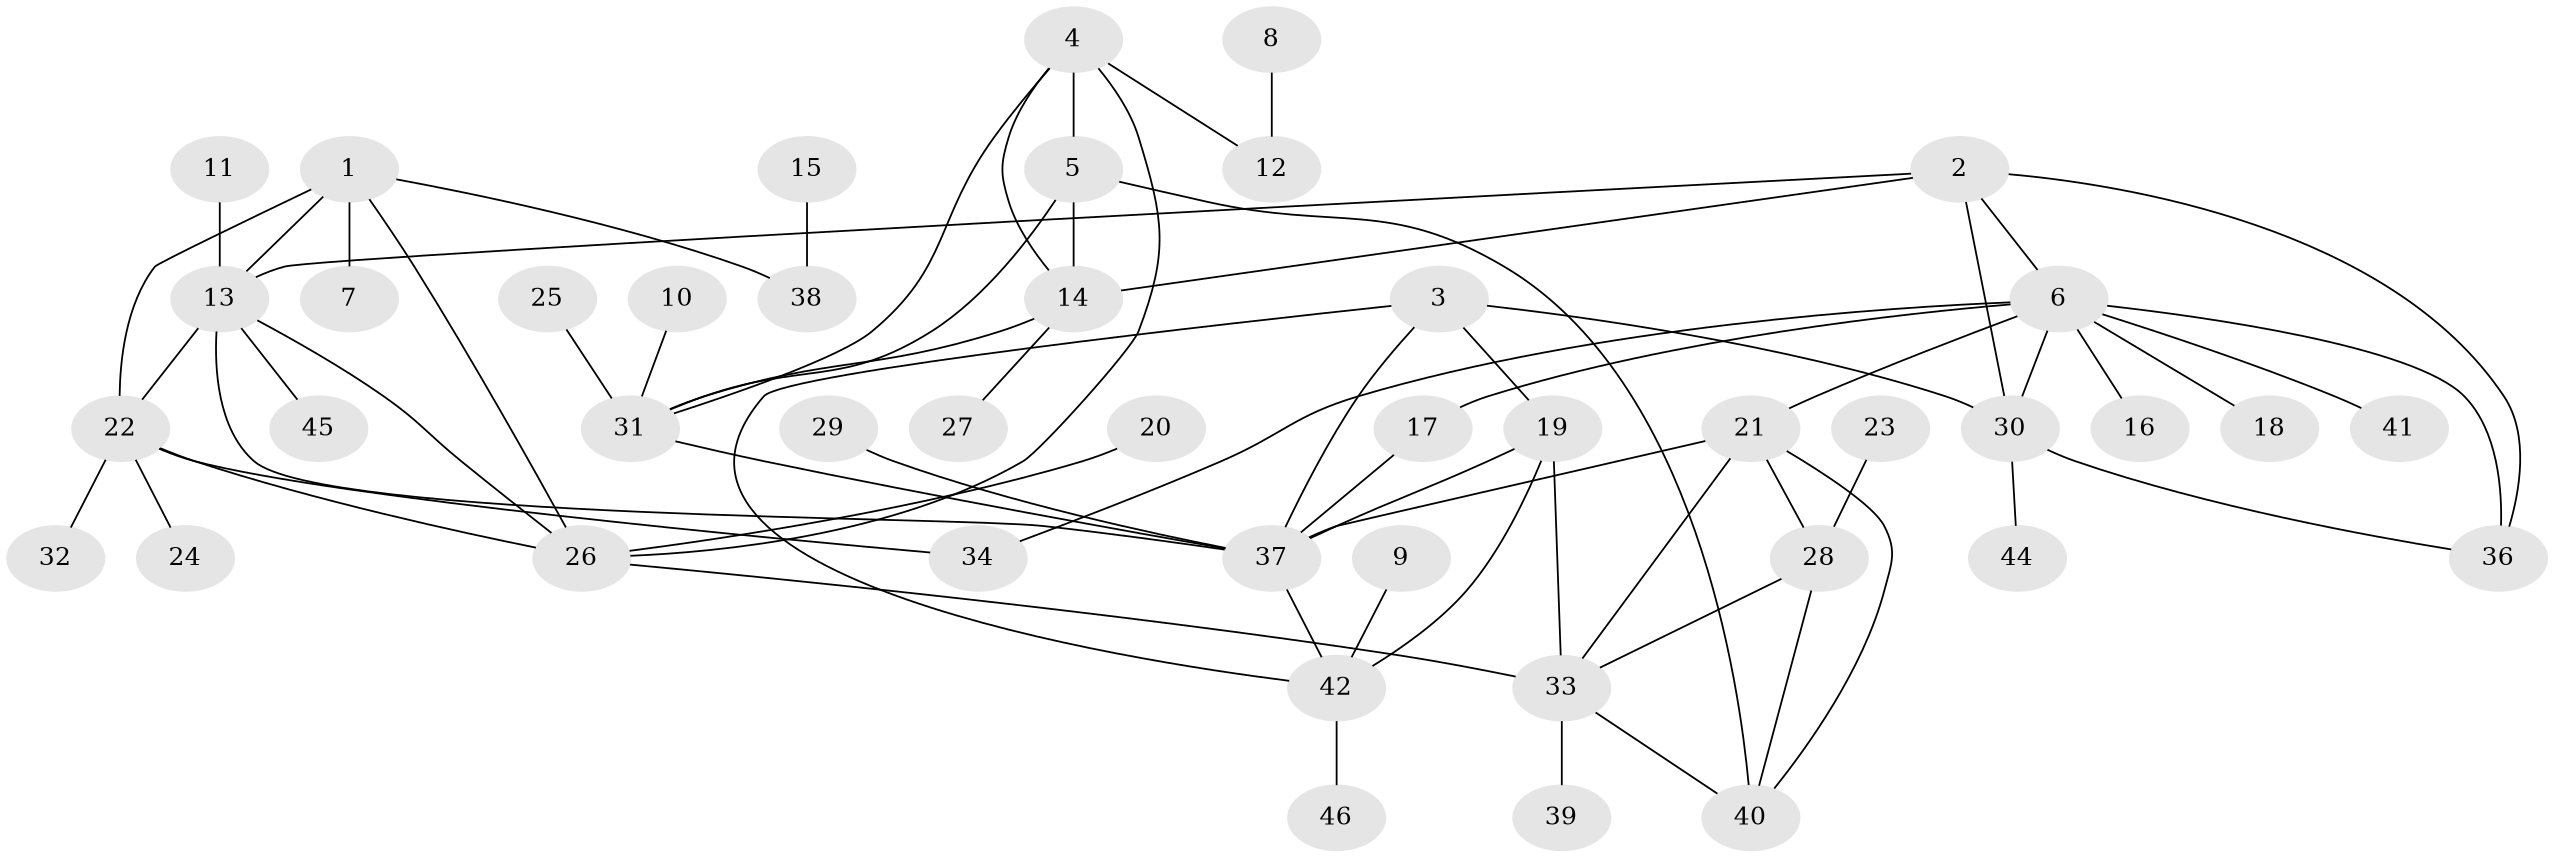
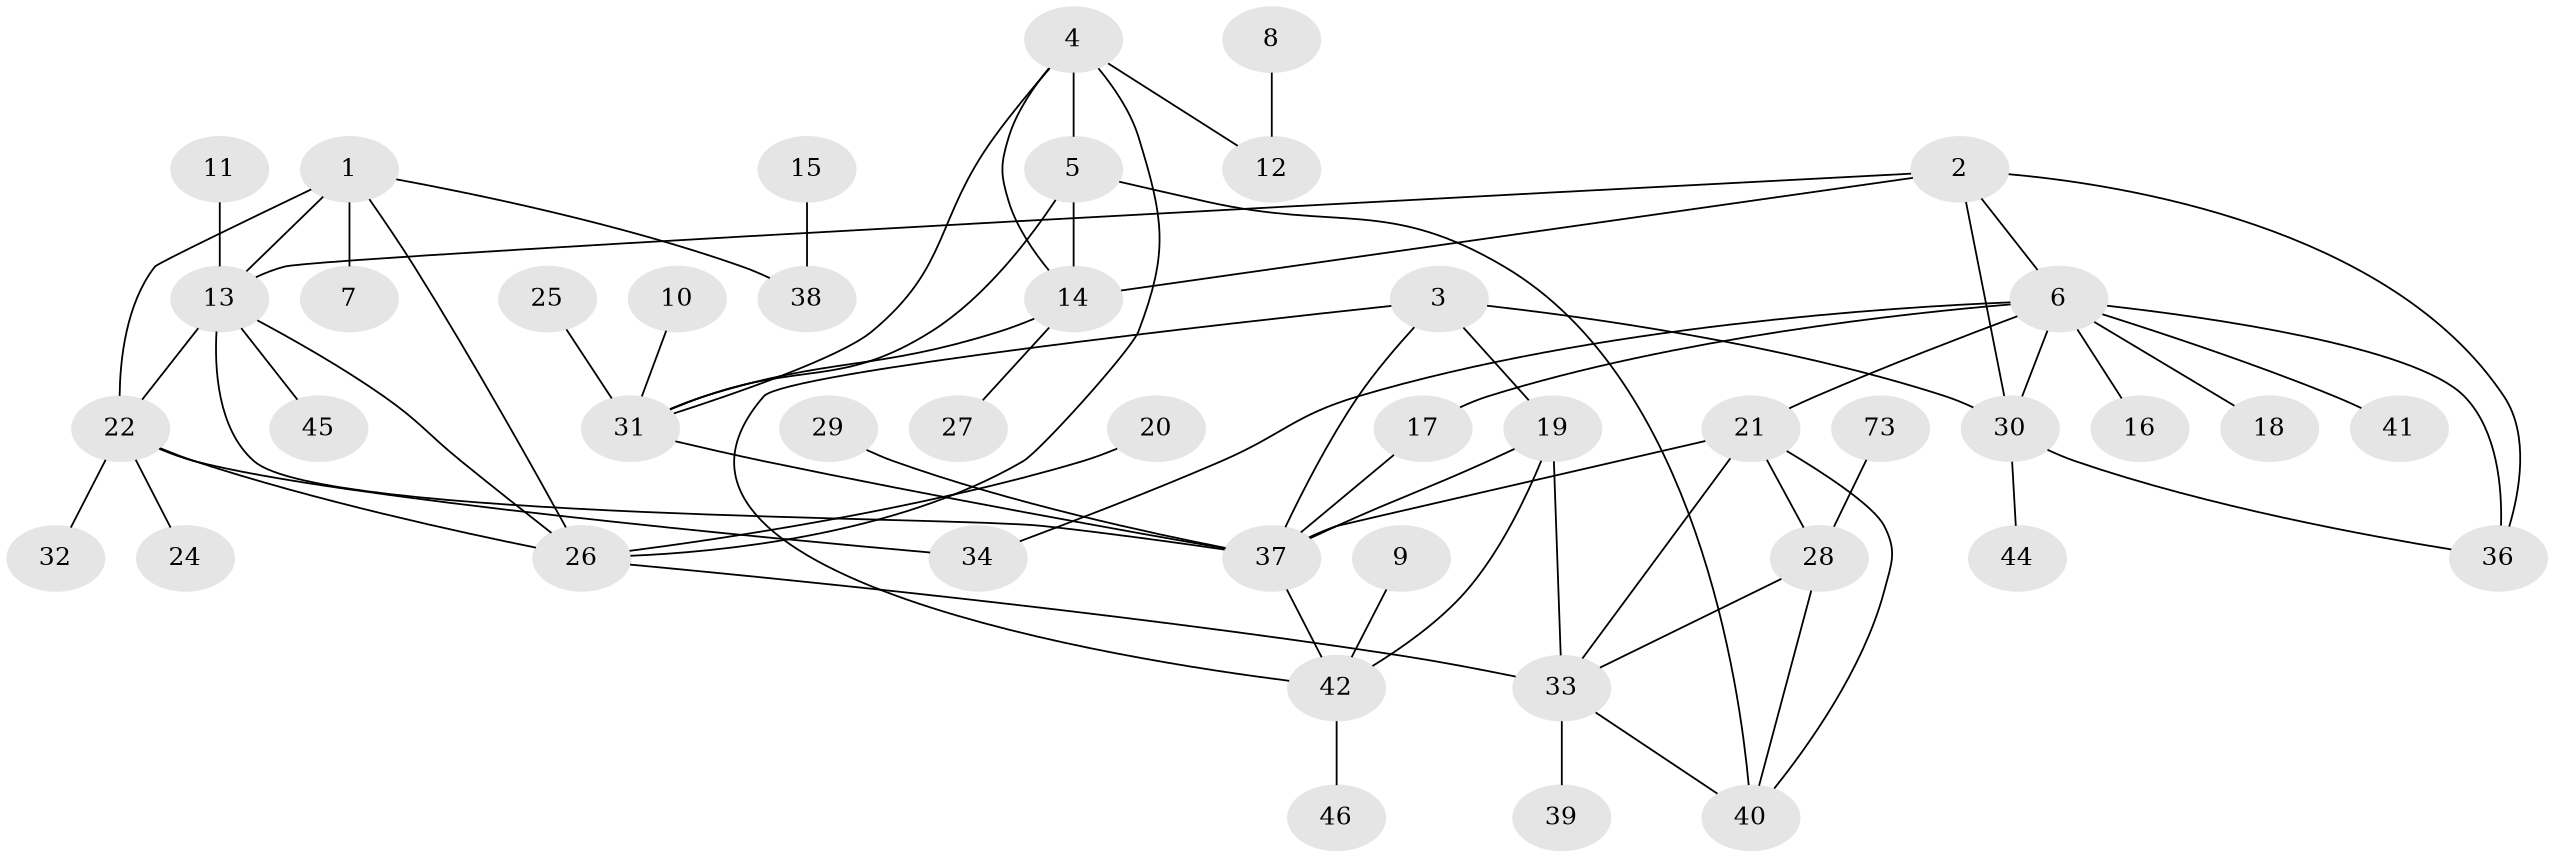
(1881, 429) -> (1881, 429)
